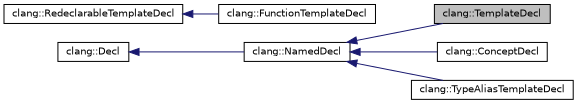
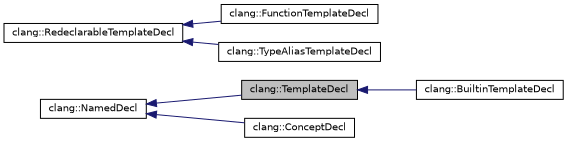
(93, 52) -> none
(400, 72) -> (206, 43)
none -> (490, 90)
